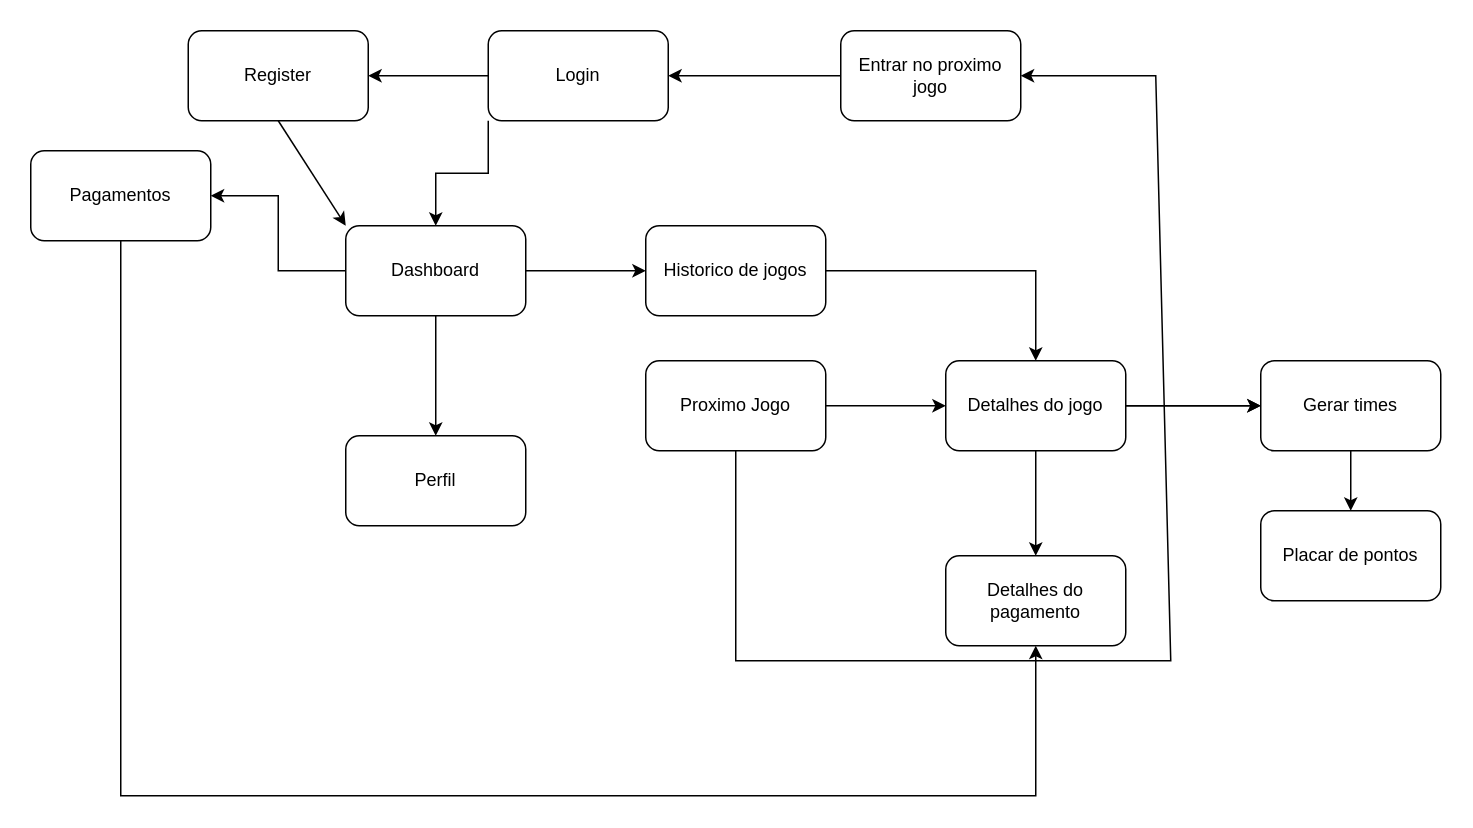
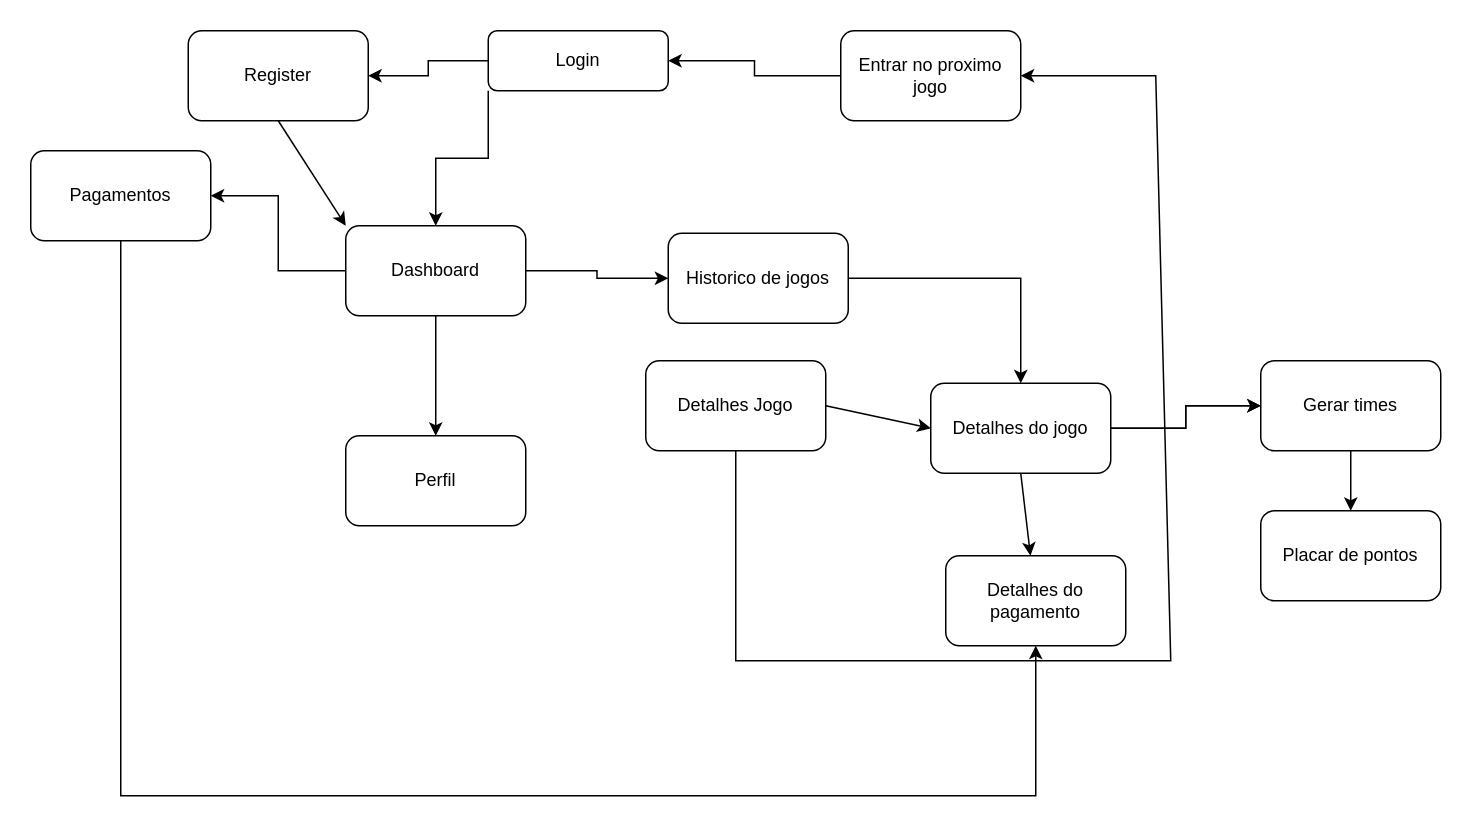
(578, 76) -> (578, 61)
(736, 271) -> (758, 278)
(736, 406) -> (736, 406)
(1036, 406) -> (1021, 428)
